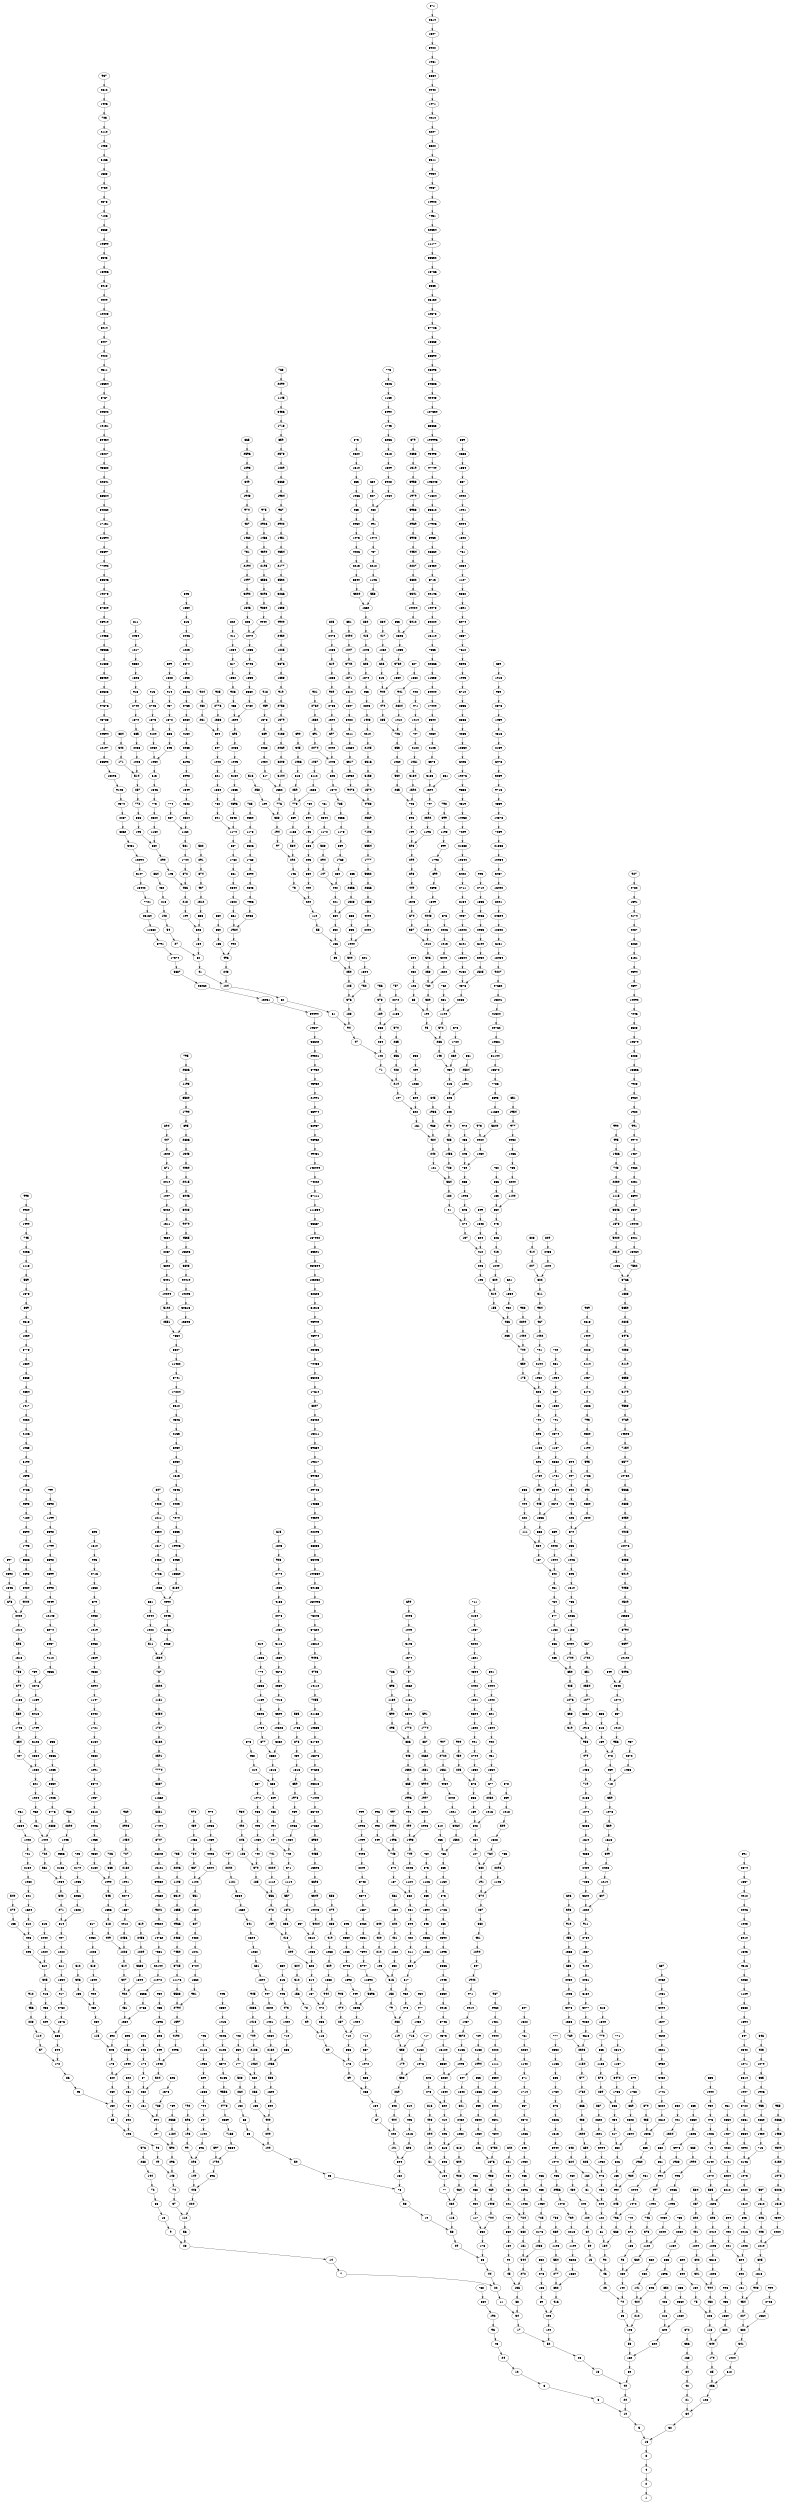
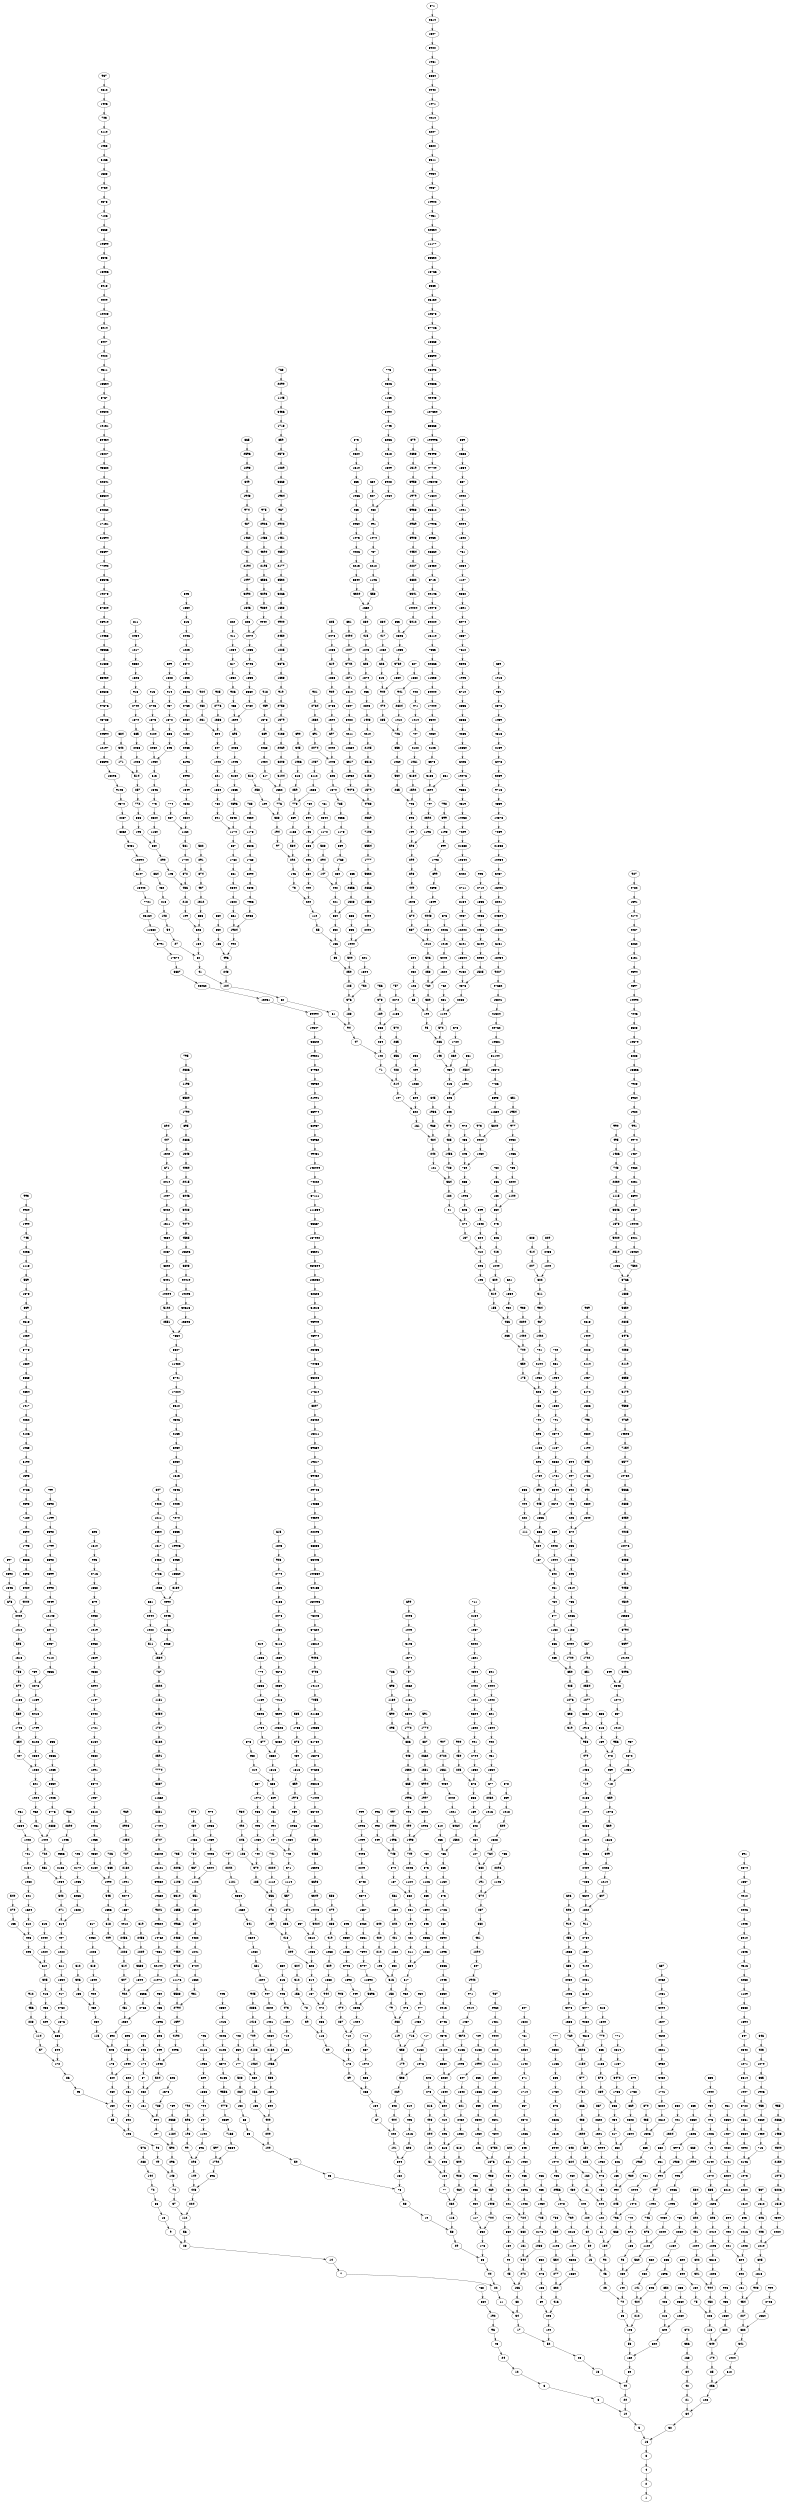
(462, 880) -> none
